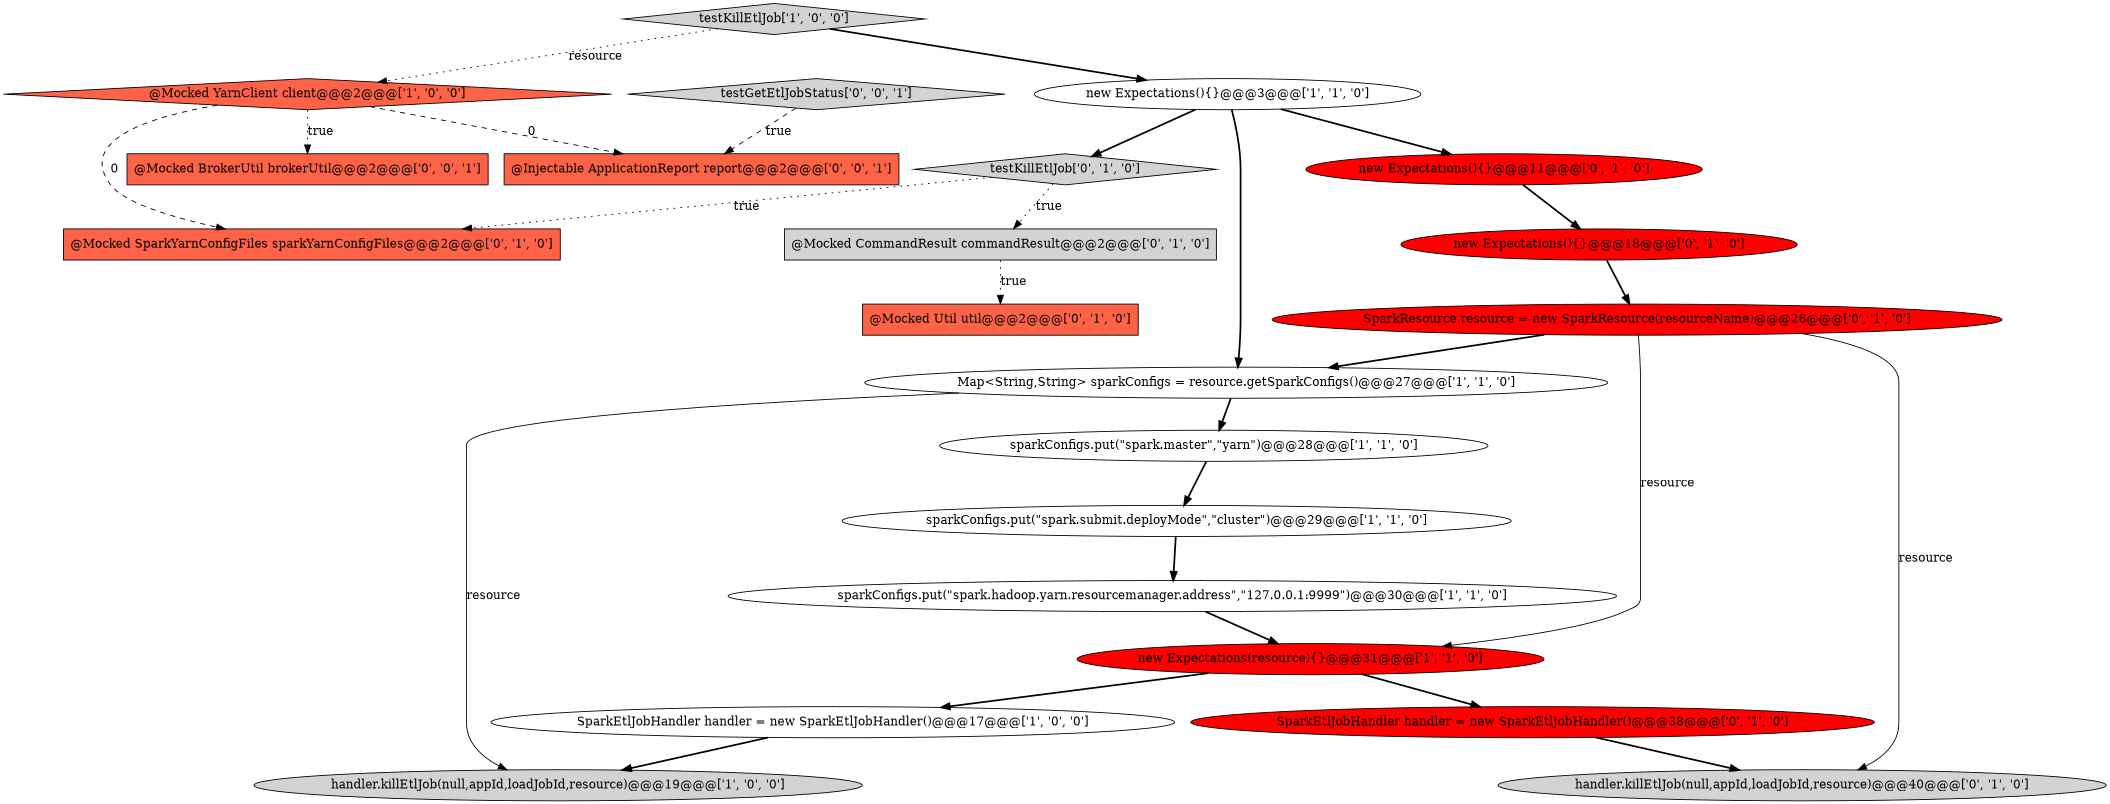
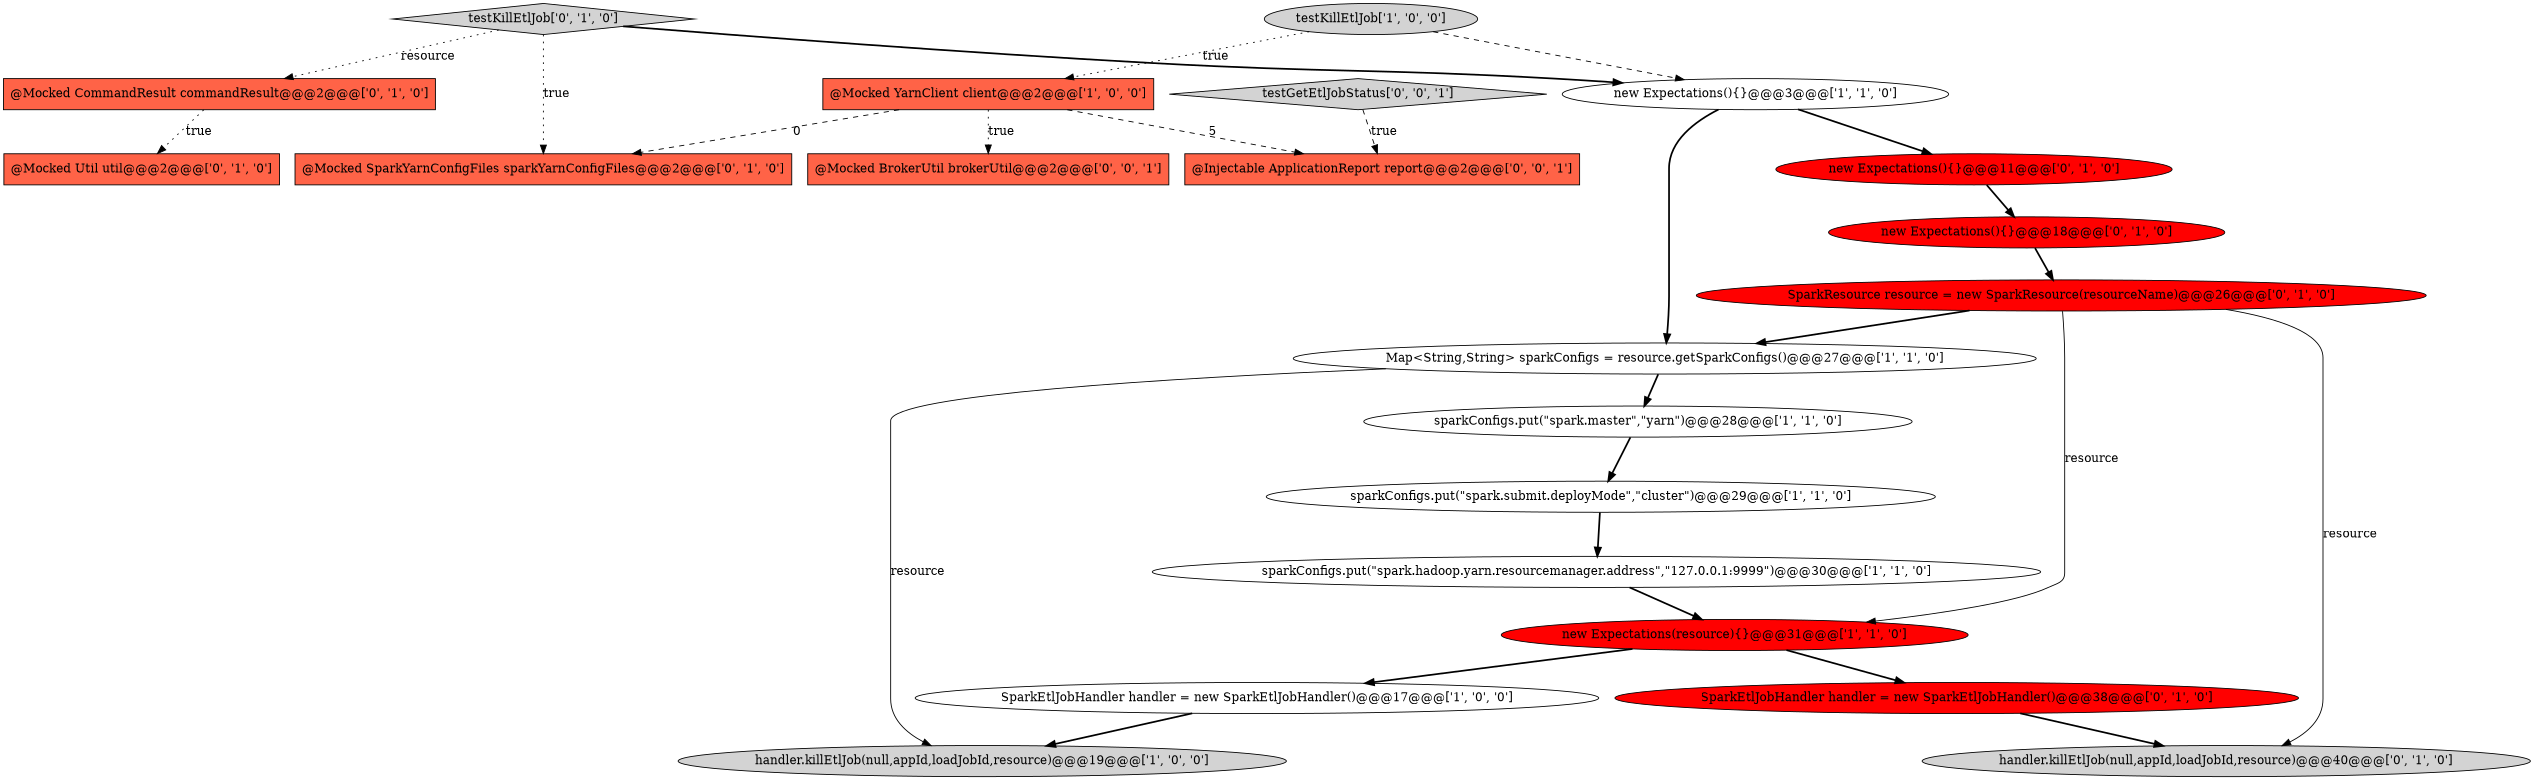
(774, 19) -> (1371, 19)
(983, 54) -> (1554, 55)
(596, 57) -> (1216, 57)
(308, 94) -> (988, 94)
(1148, 131) -> (1118, 61)
(532, 132) -> (1213, 132)
(1049, 207) -> (428, 57)
(1000, 244) -> (219, 94)
